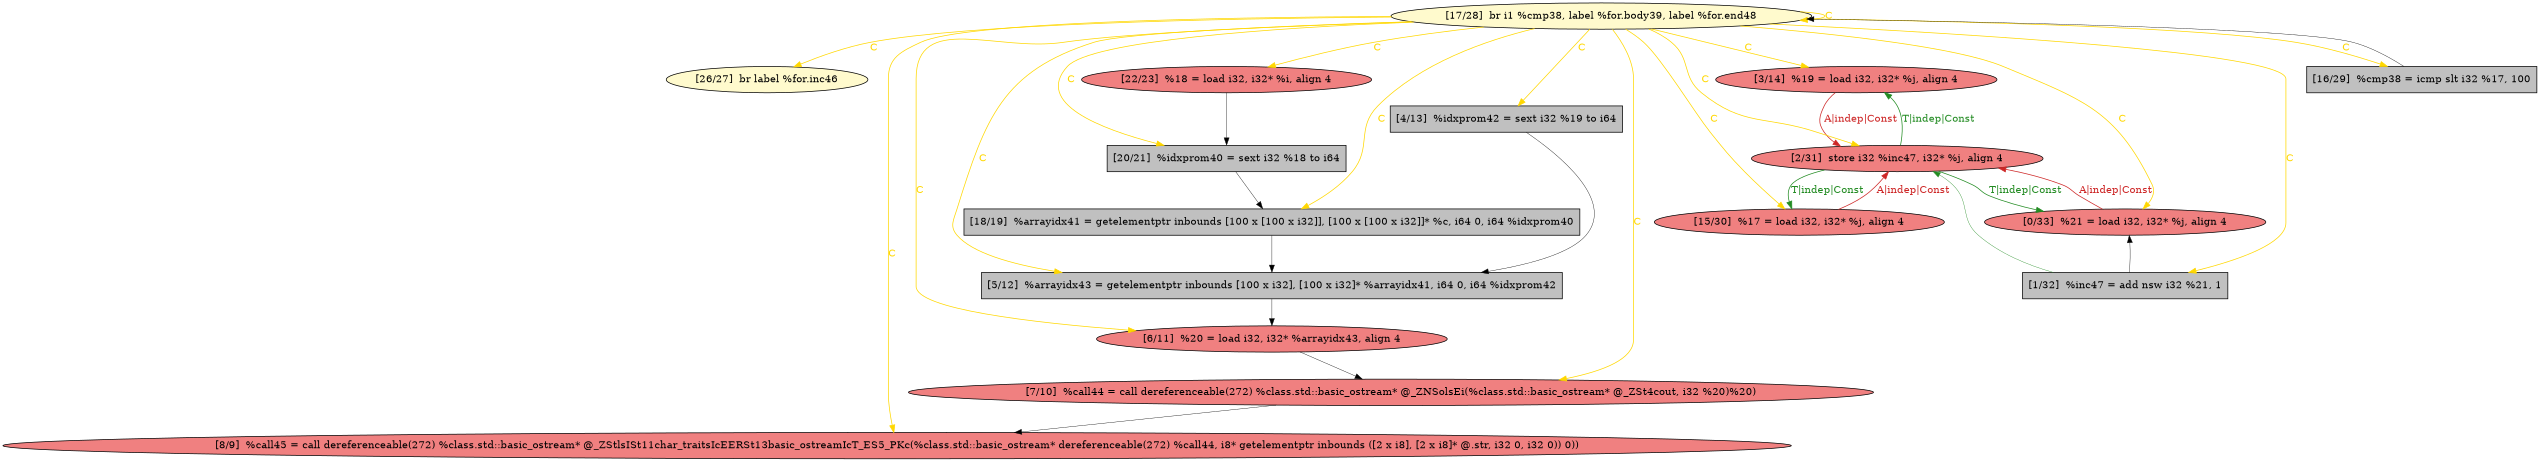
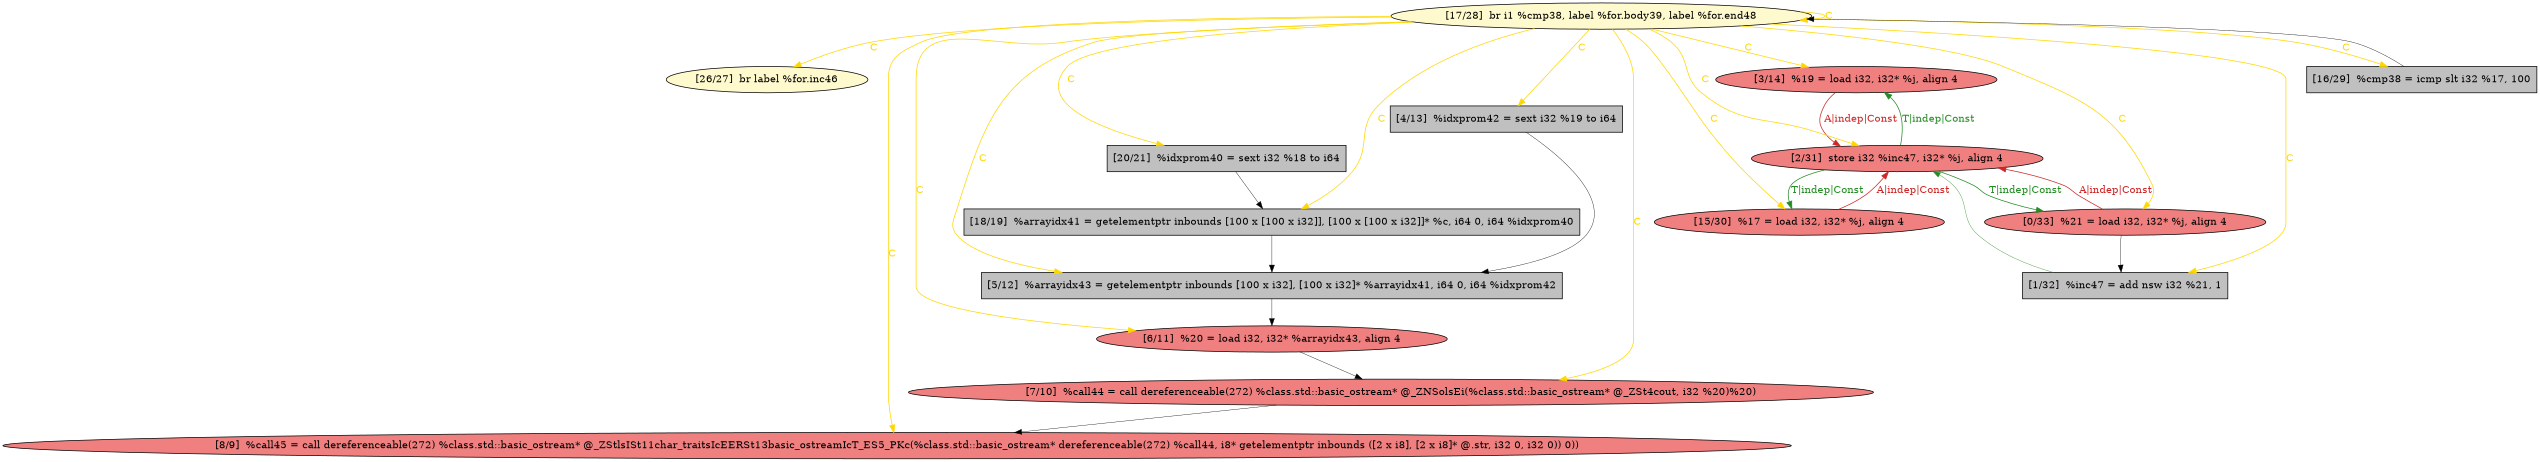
(1227, 80) -> none
(2130, 258) -> (2120, 250)
